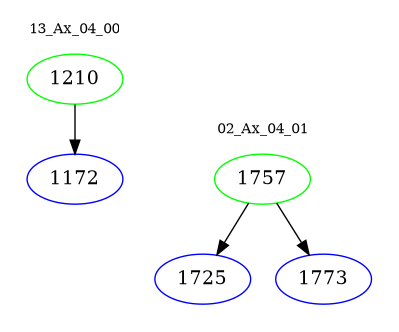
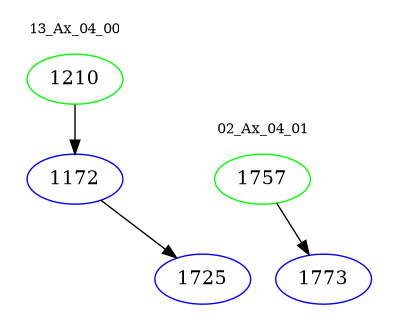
(237, 223) -> (133, 225)
